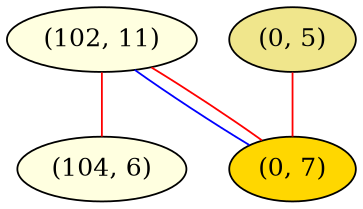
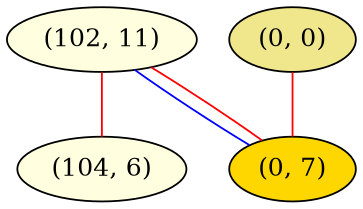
(293, 40) -> (293, 40)
